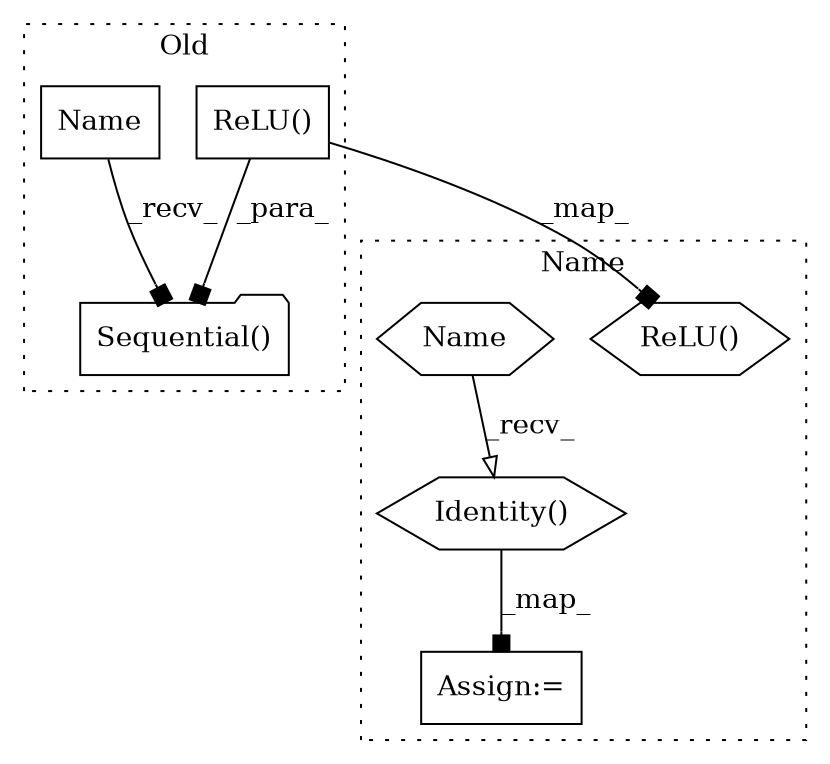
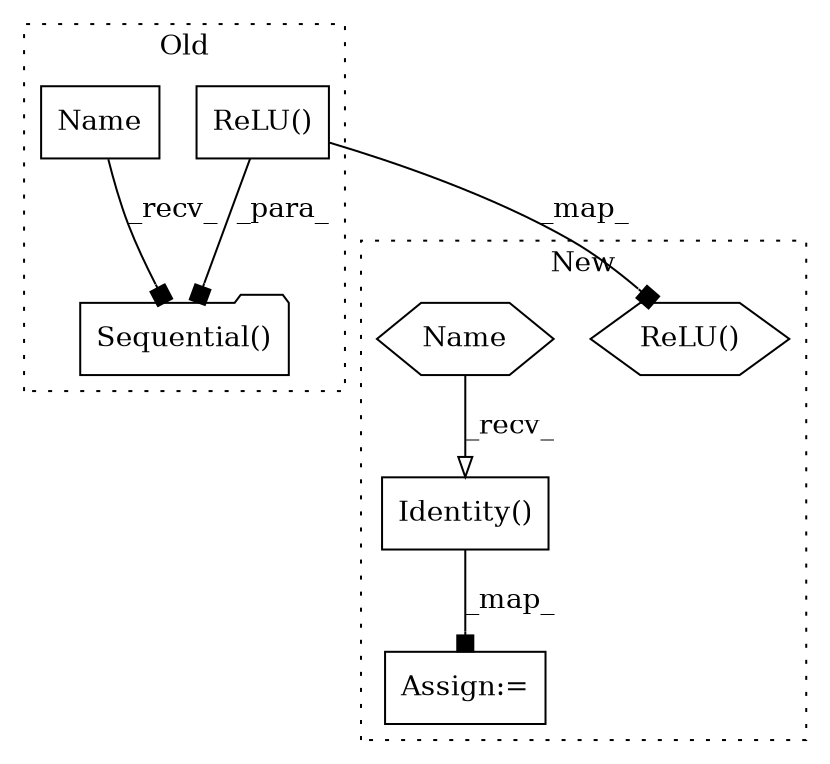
(584, 264) -> (584, 264)
(501, 513) -> (465, 513)
